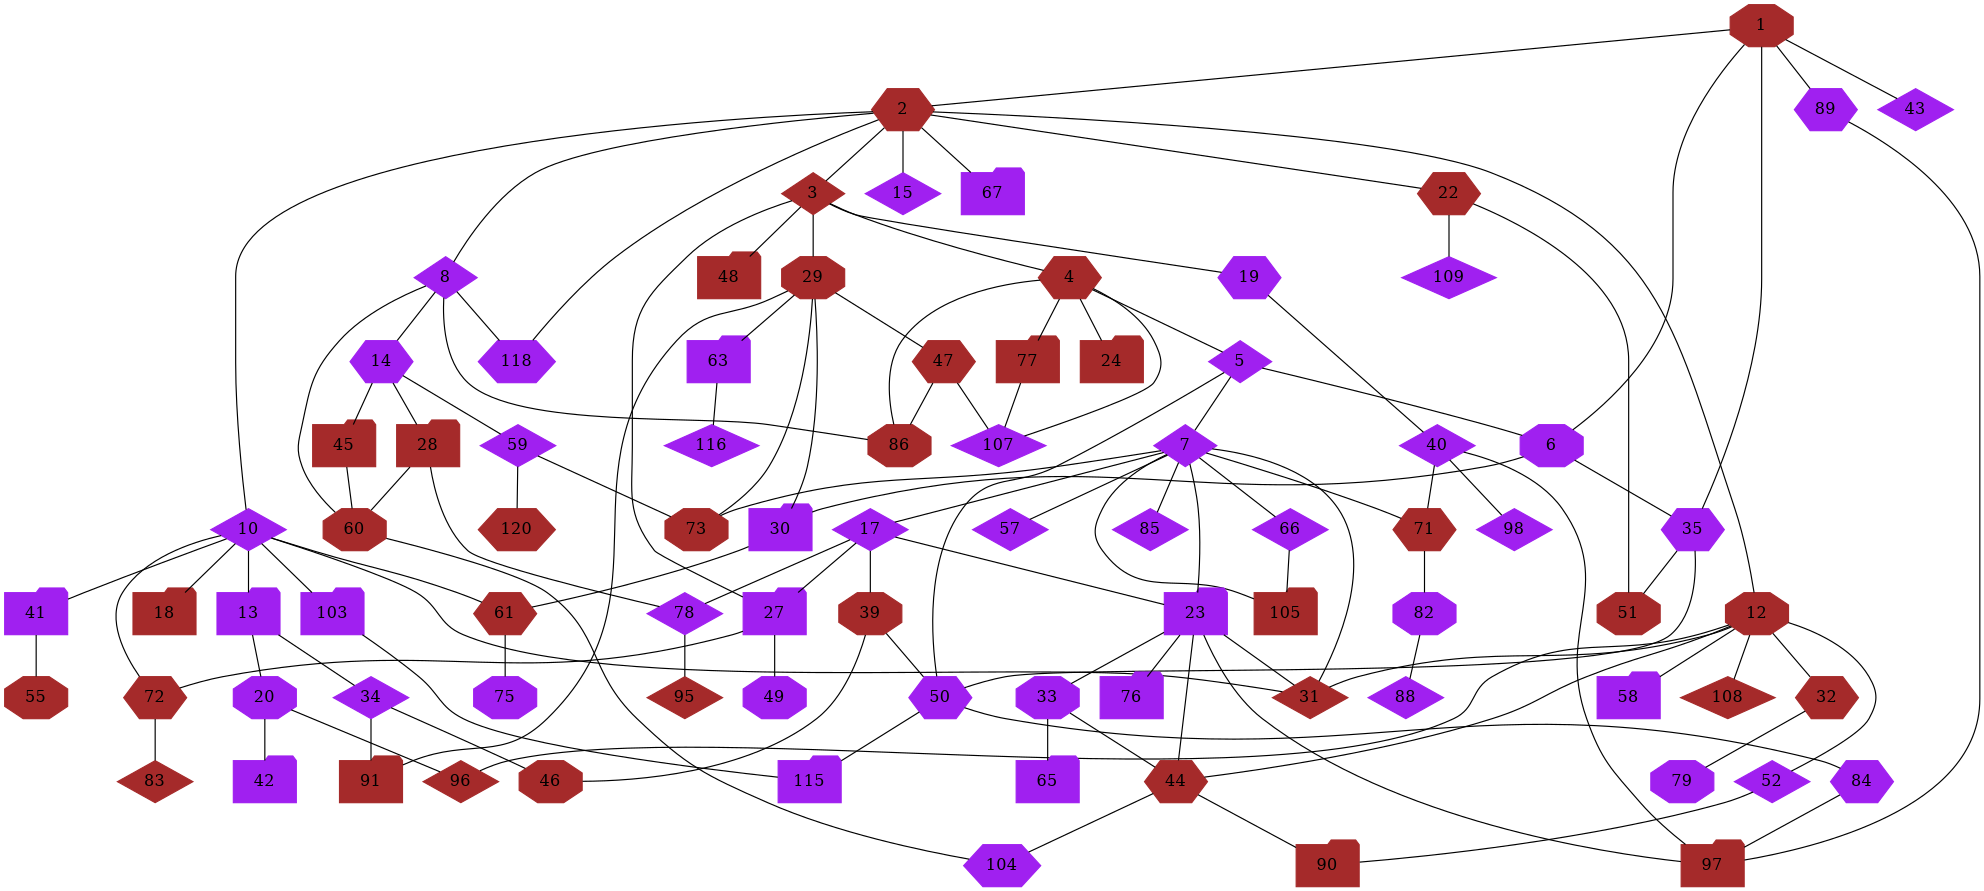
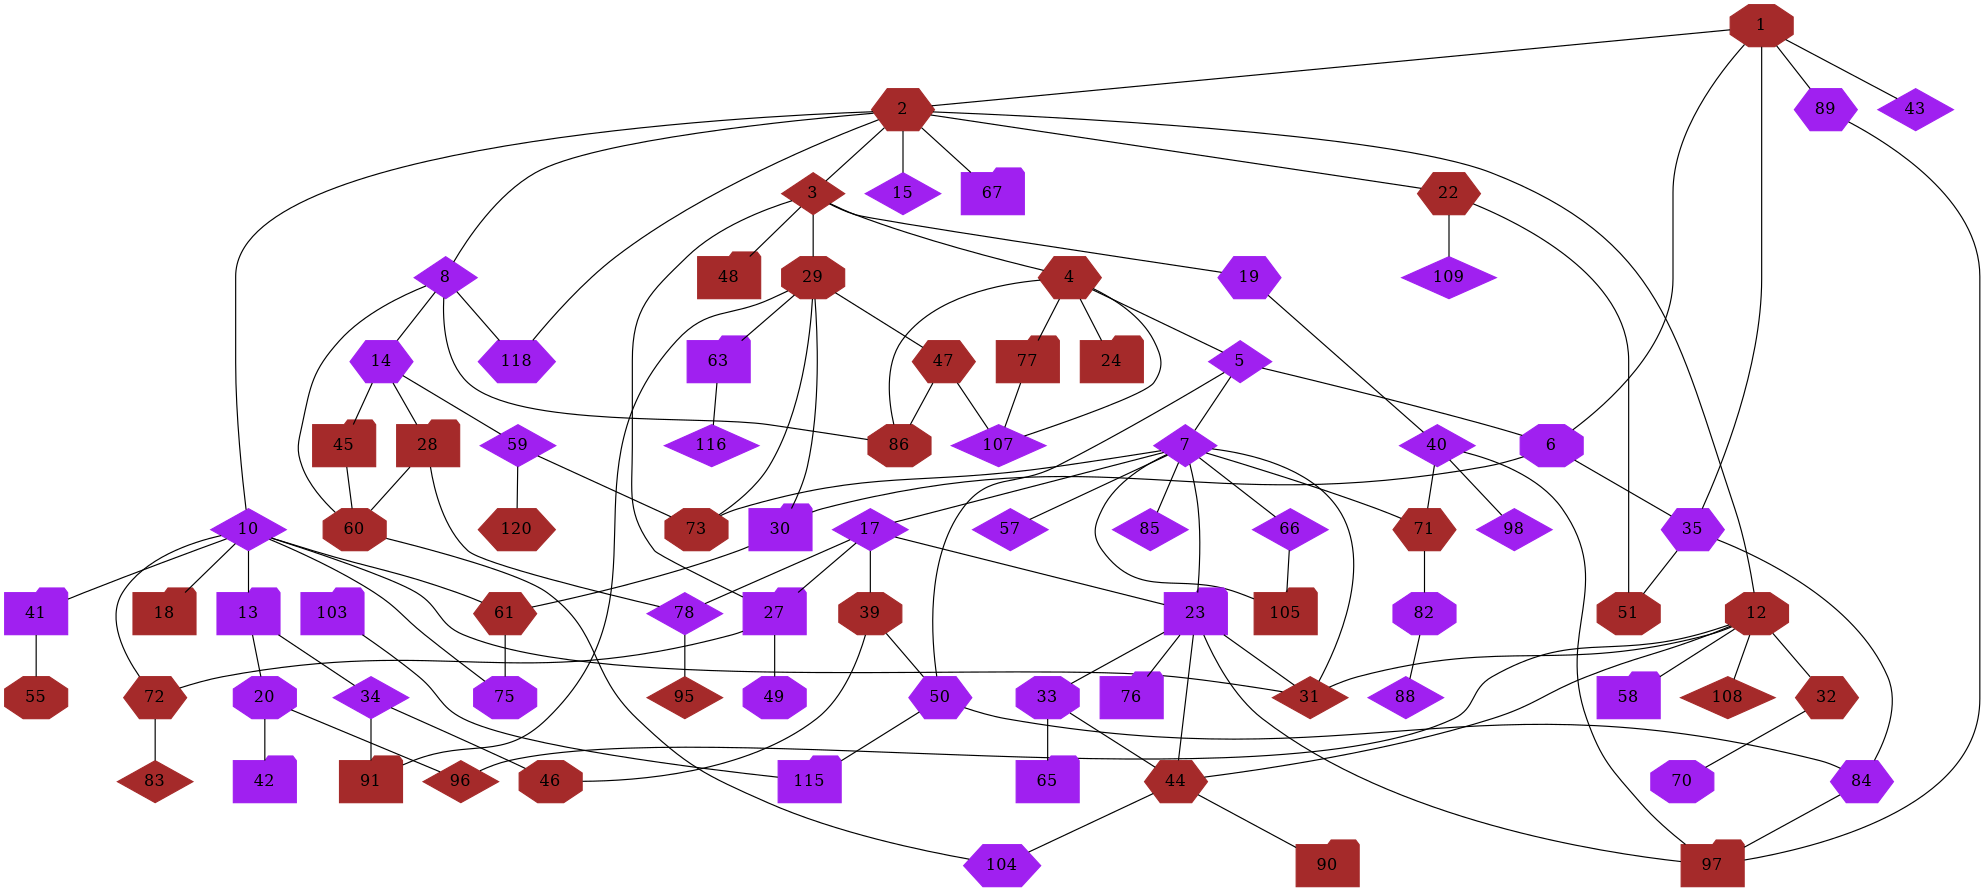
(287, 568) -> (384, 599)
(1344, 669) -> (1848, 621)
(1682, 782) -> (1682, 782)
(1772, 782) -> none
